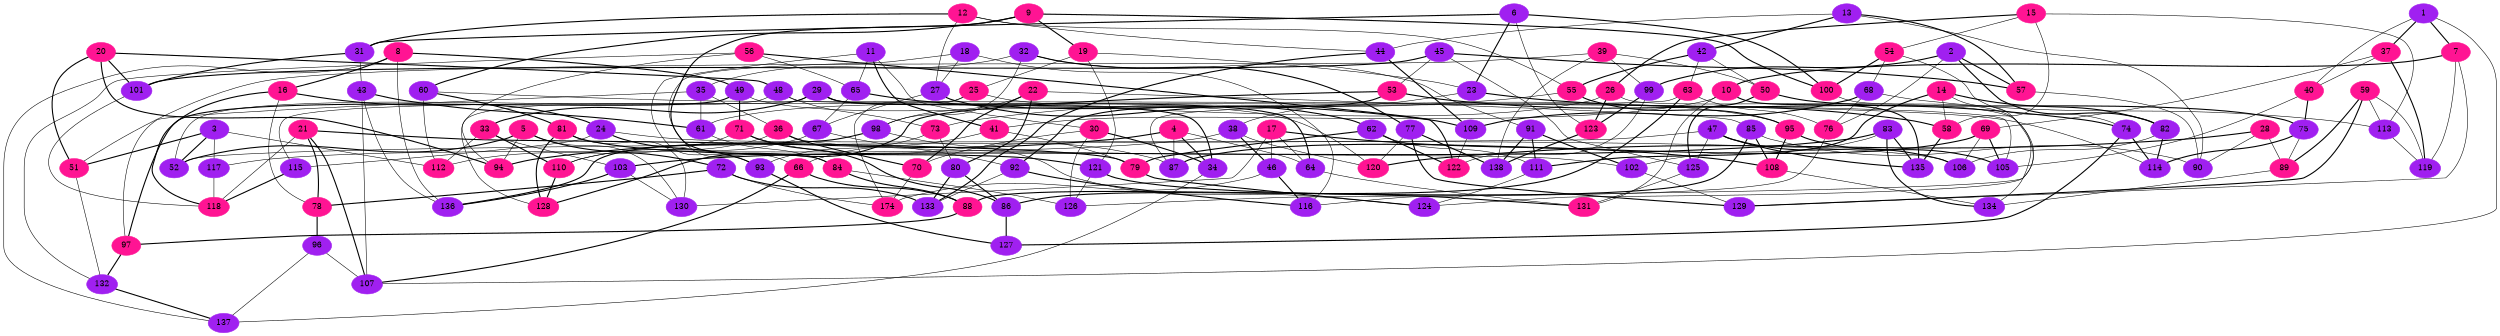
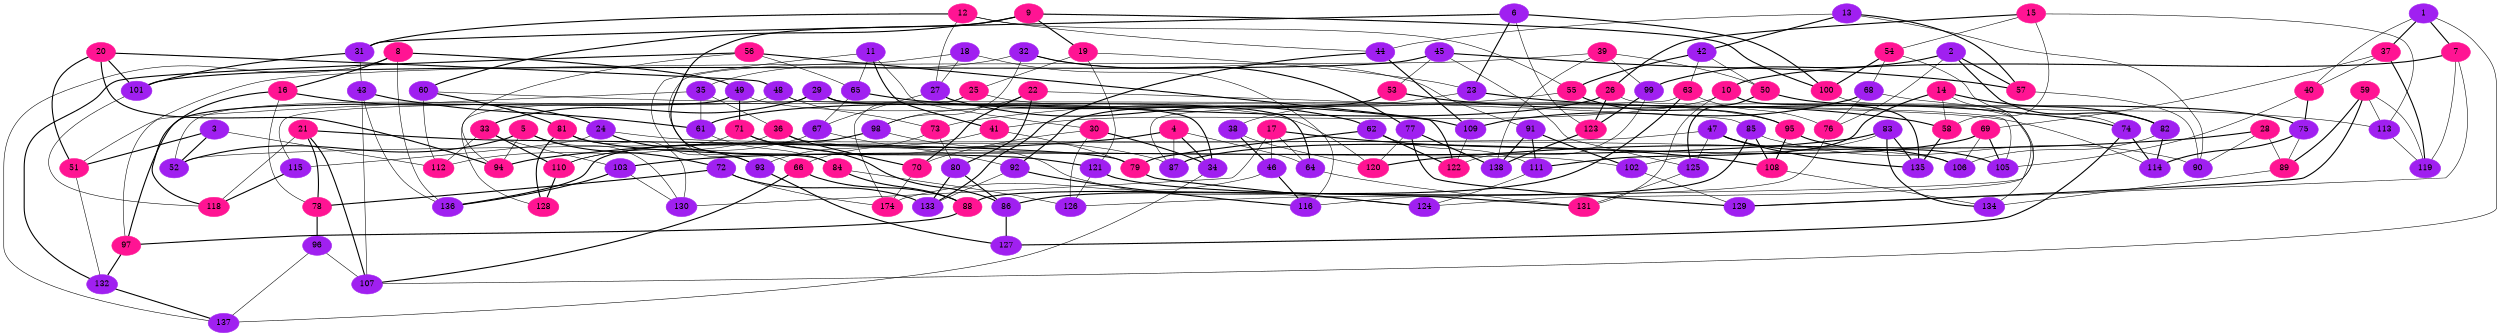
(288, 68) -> (288, 68)
(1289, 115) -> (1289, 115)
(917, 120) -> none
(214, 168) -> none
